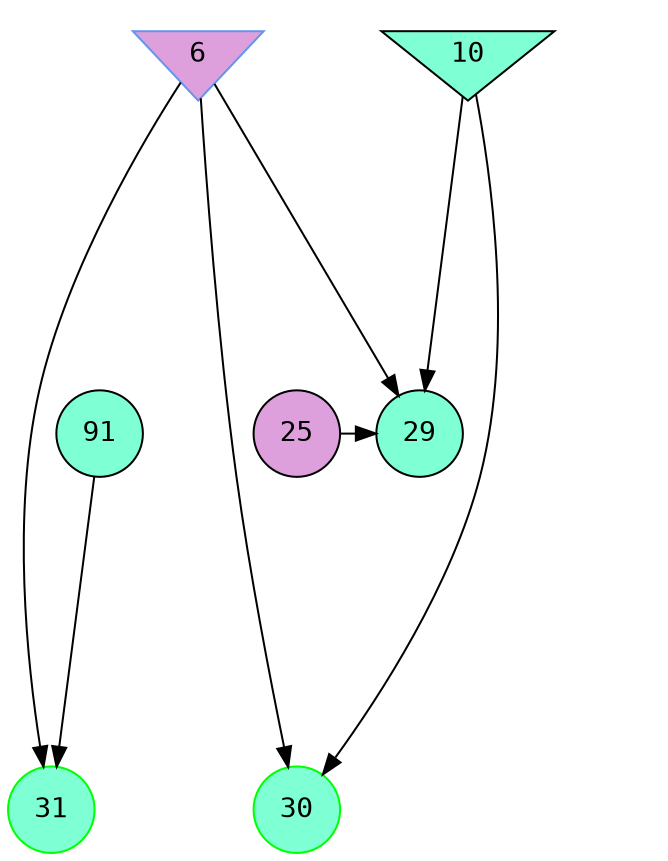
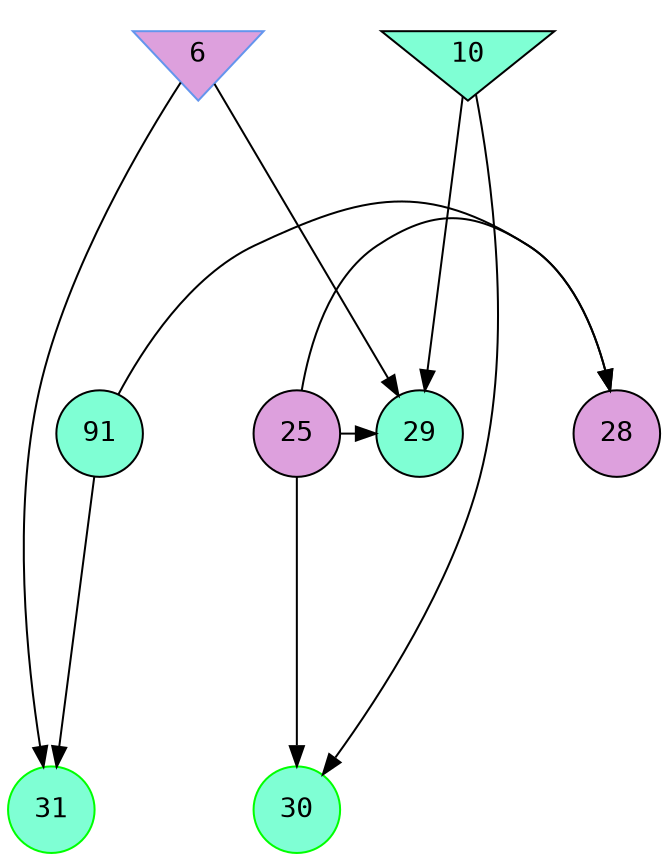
(230, 424) -> (297, 611)
none -> (617, 434)
